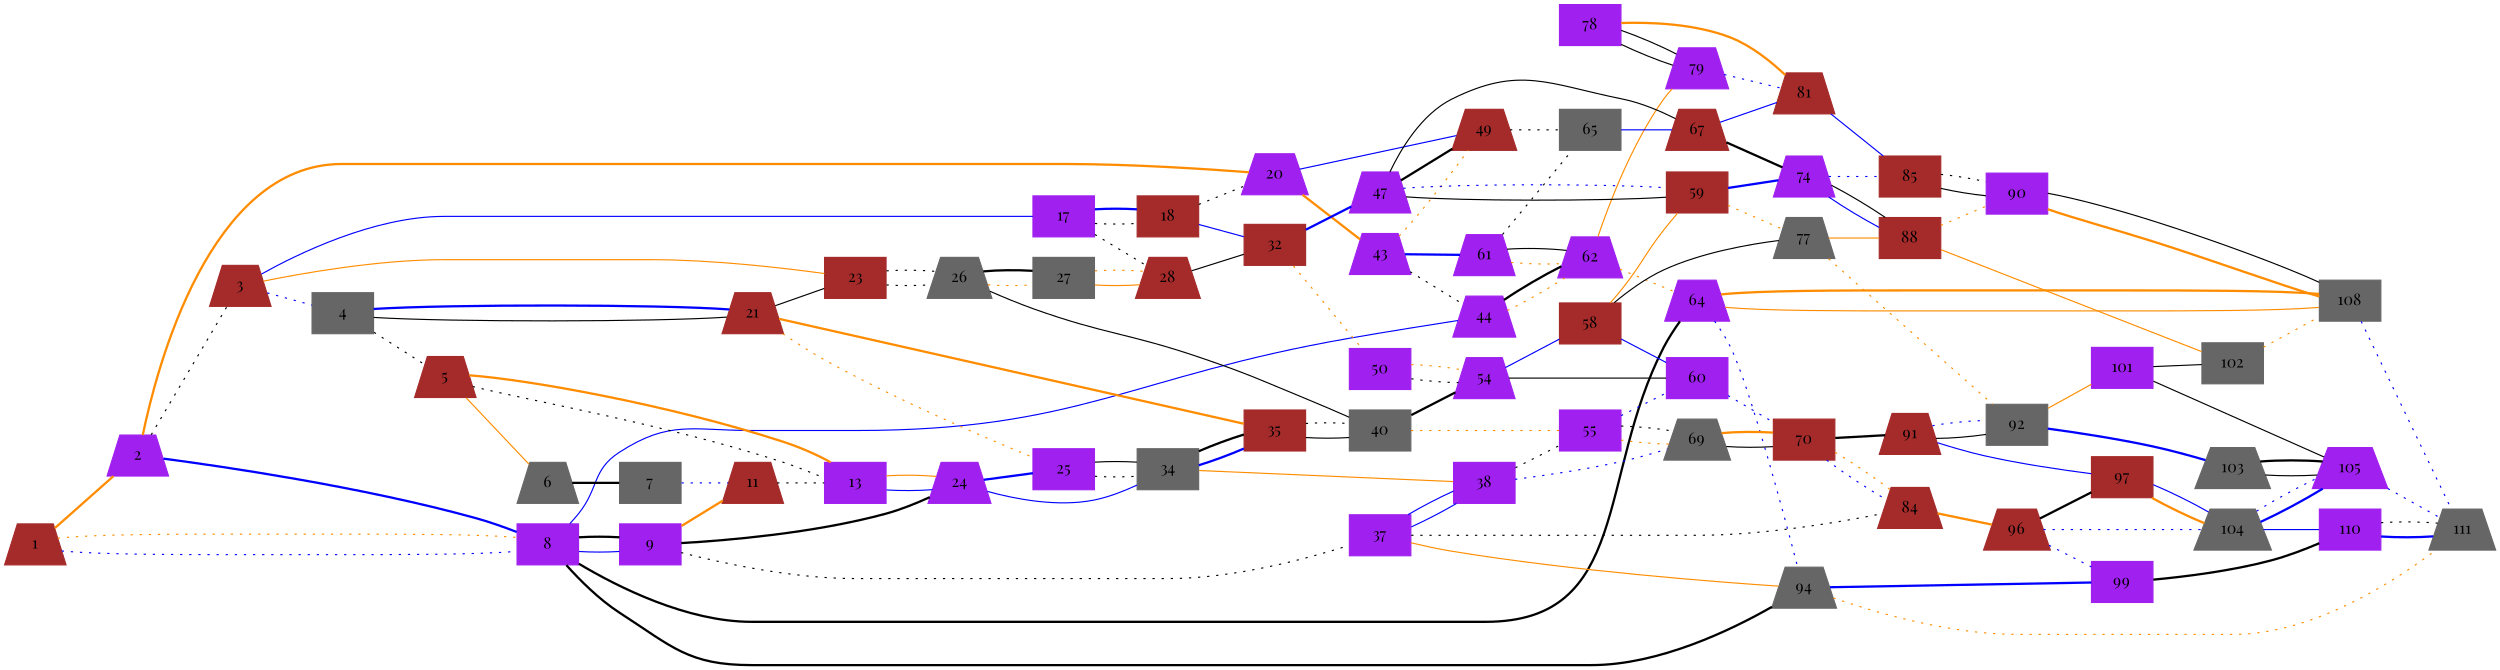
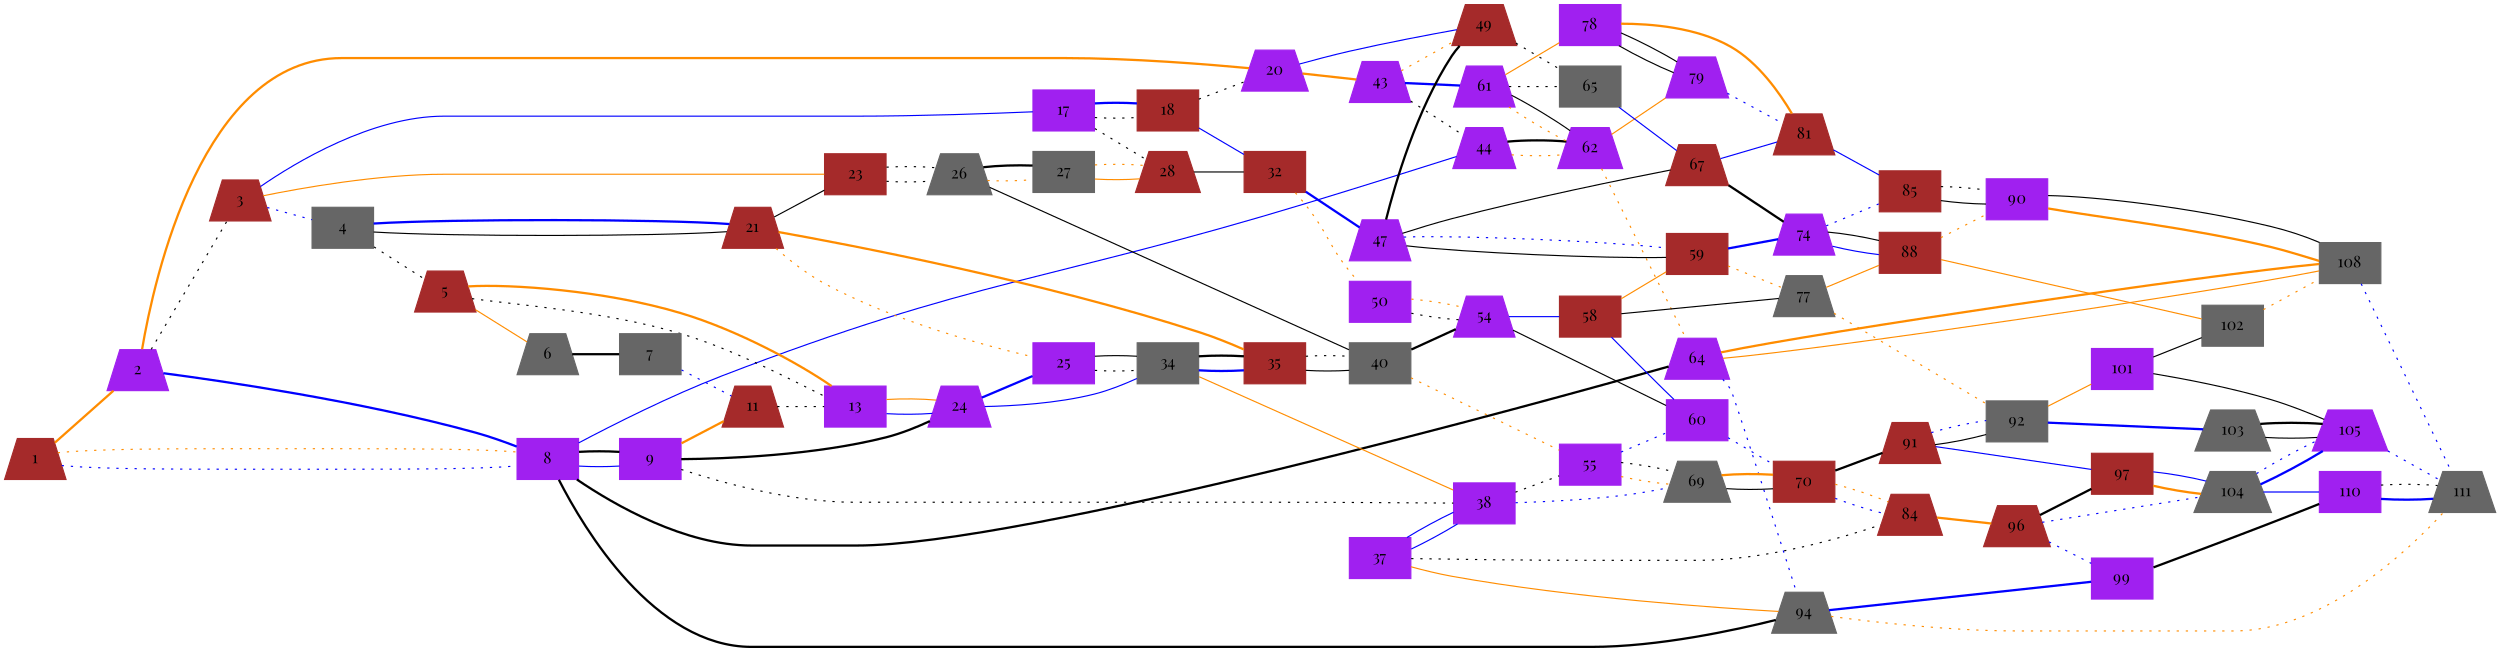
none -> (1530, 60)
(1016, 579) -> (1065, 502)
